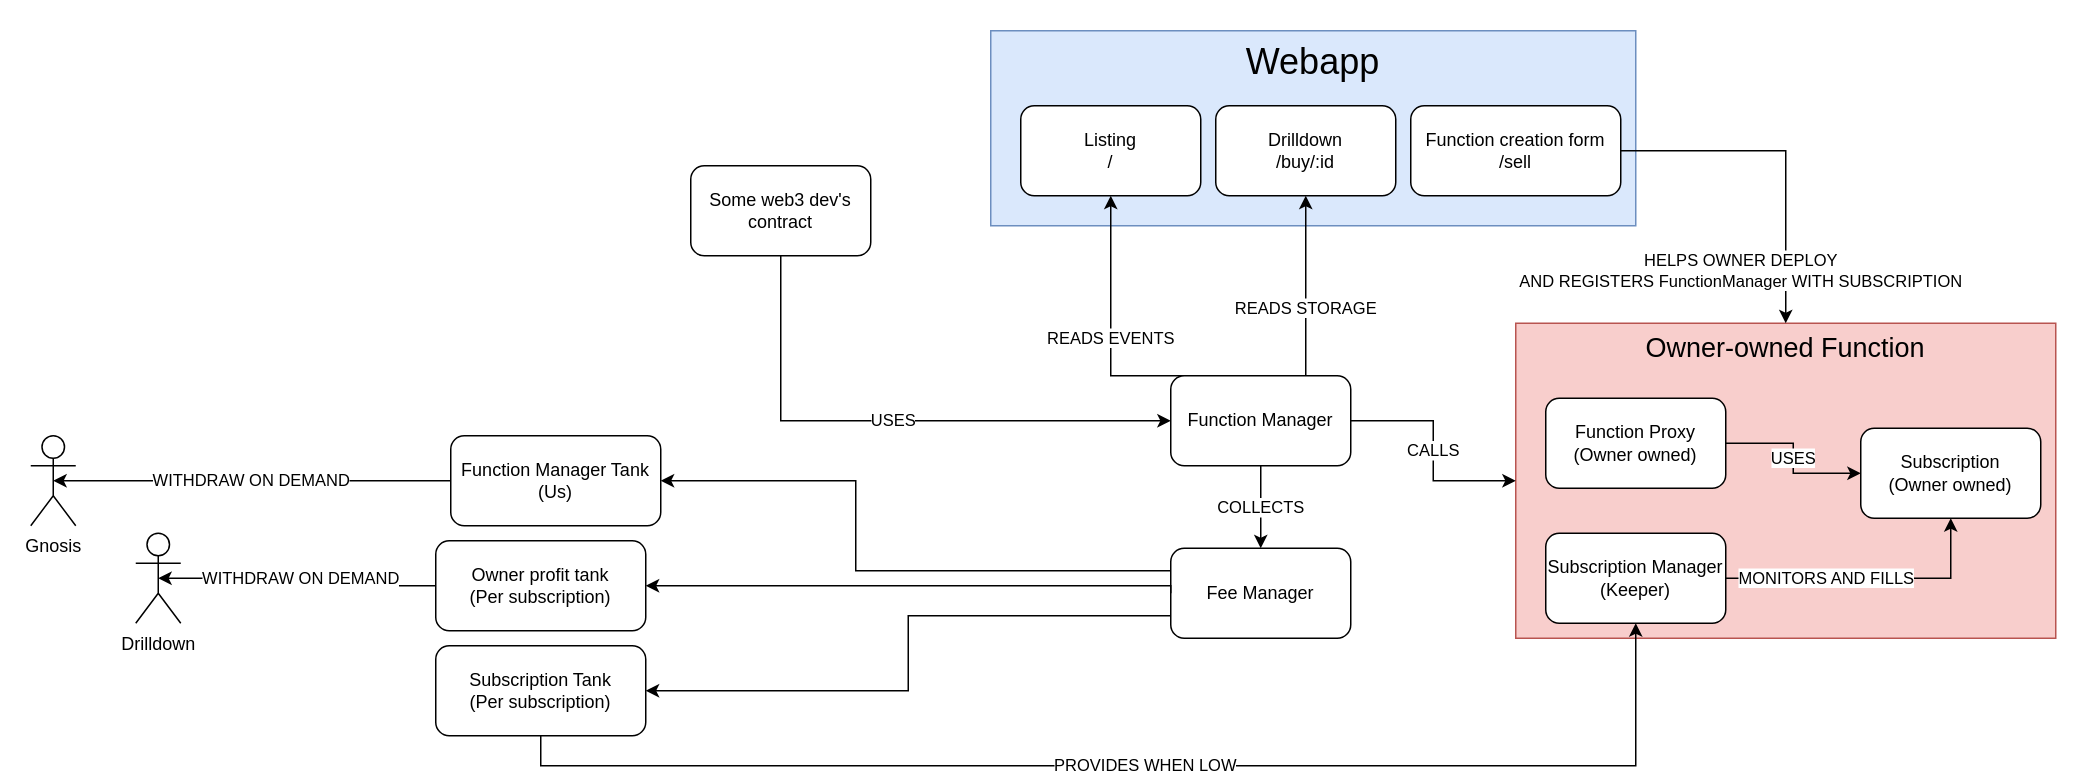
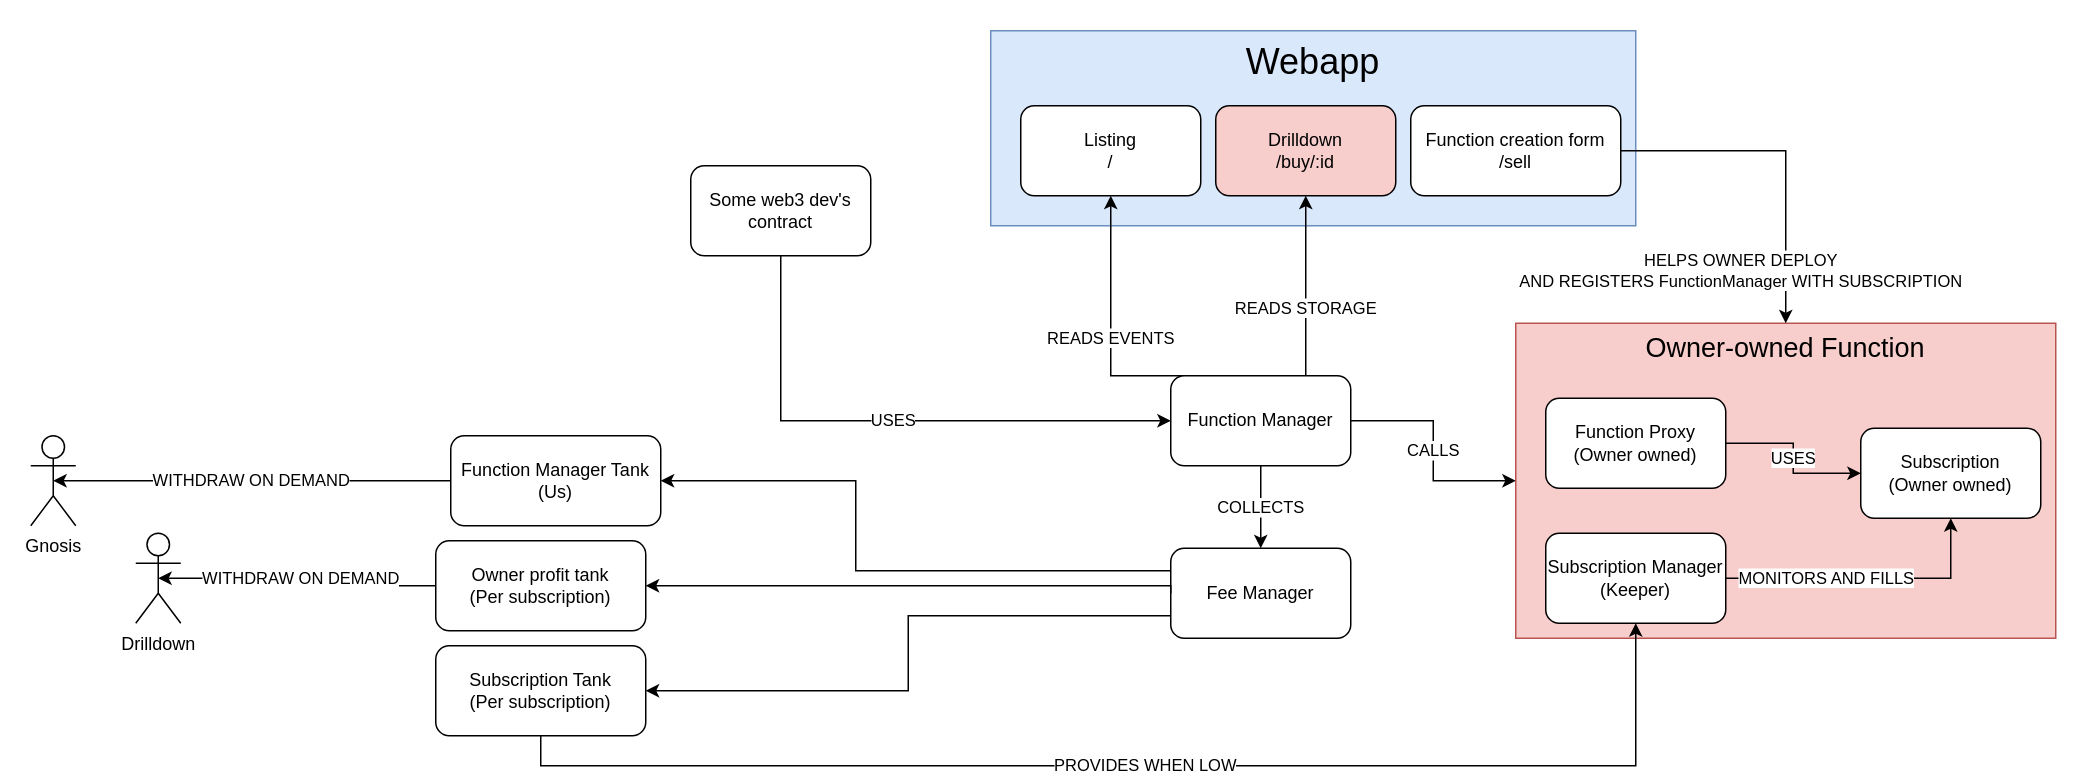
(1306, 151) -> (1306, 151)
